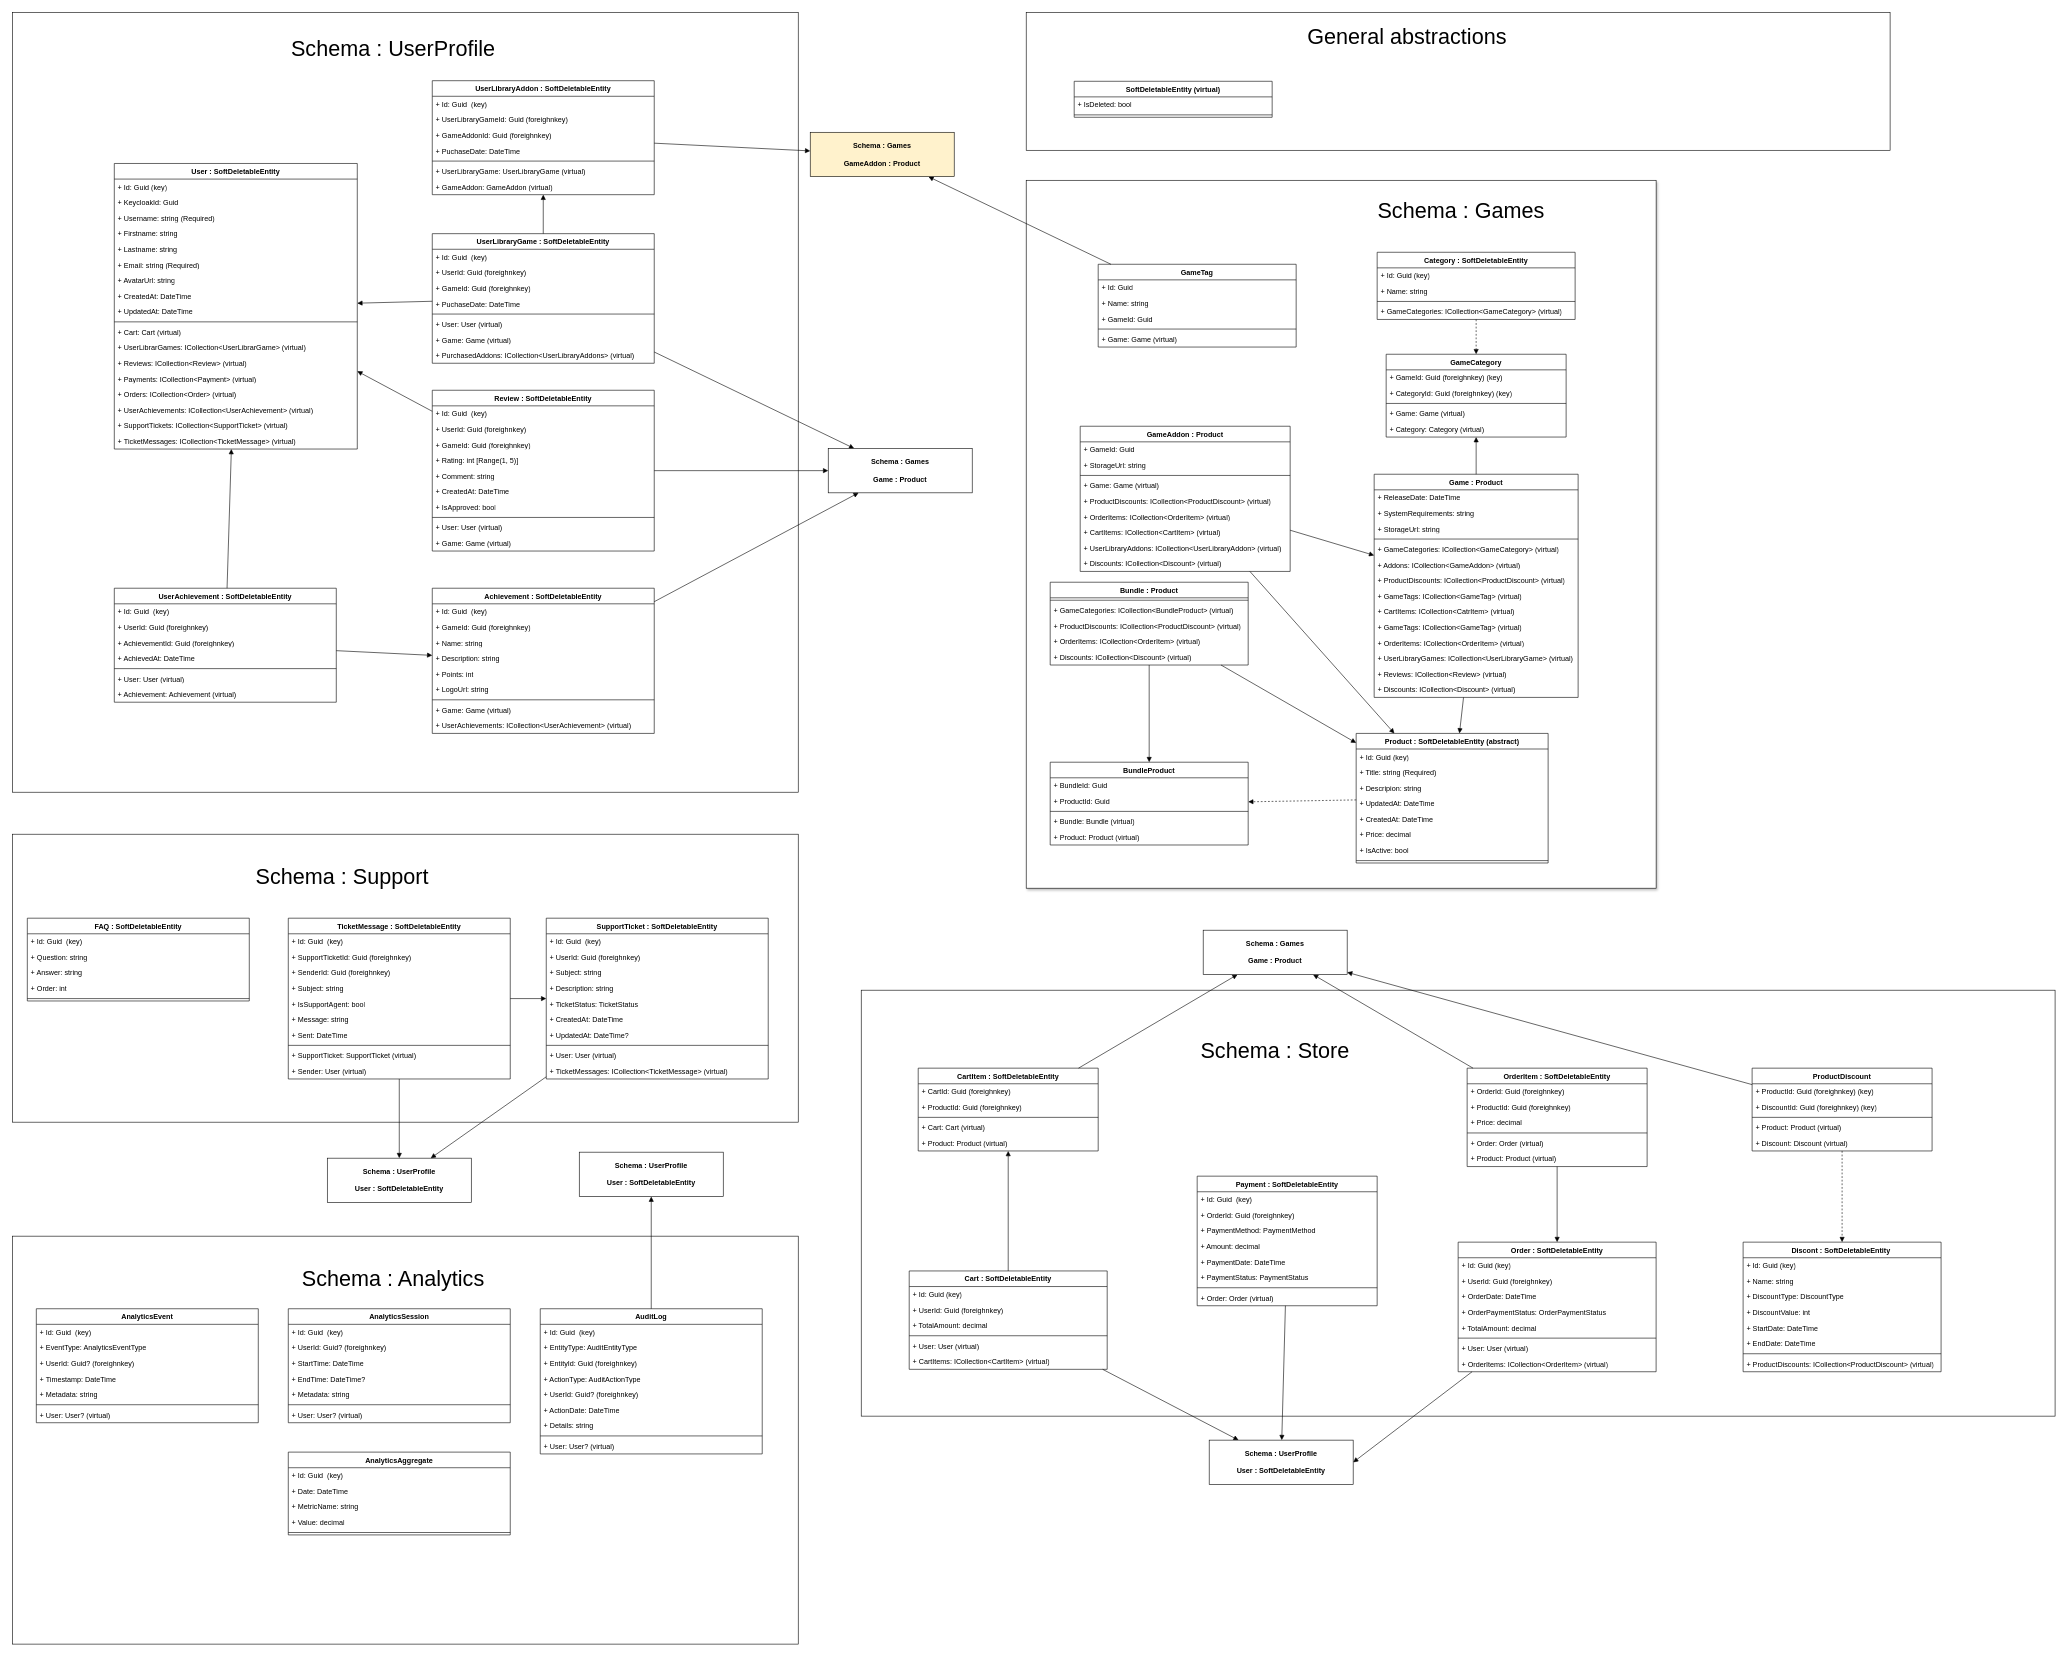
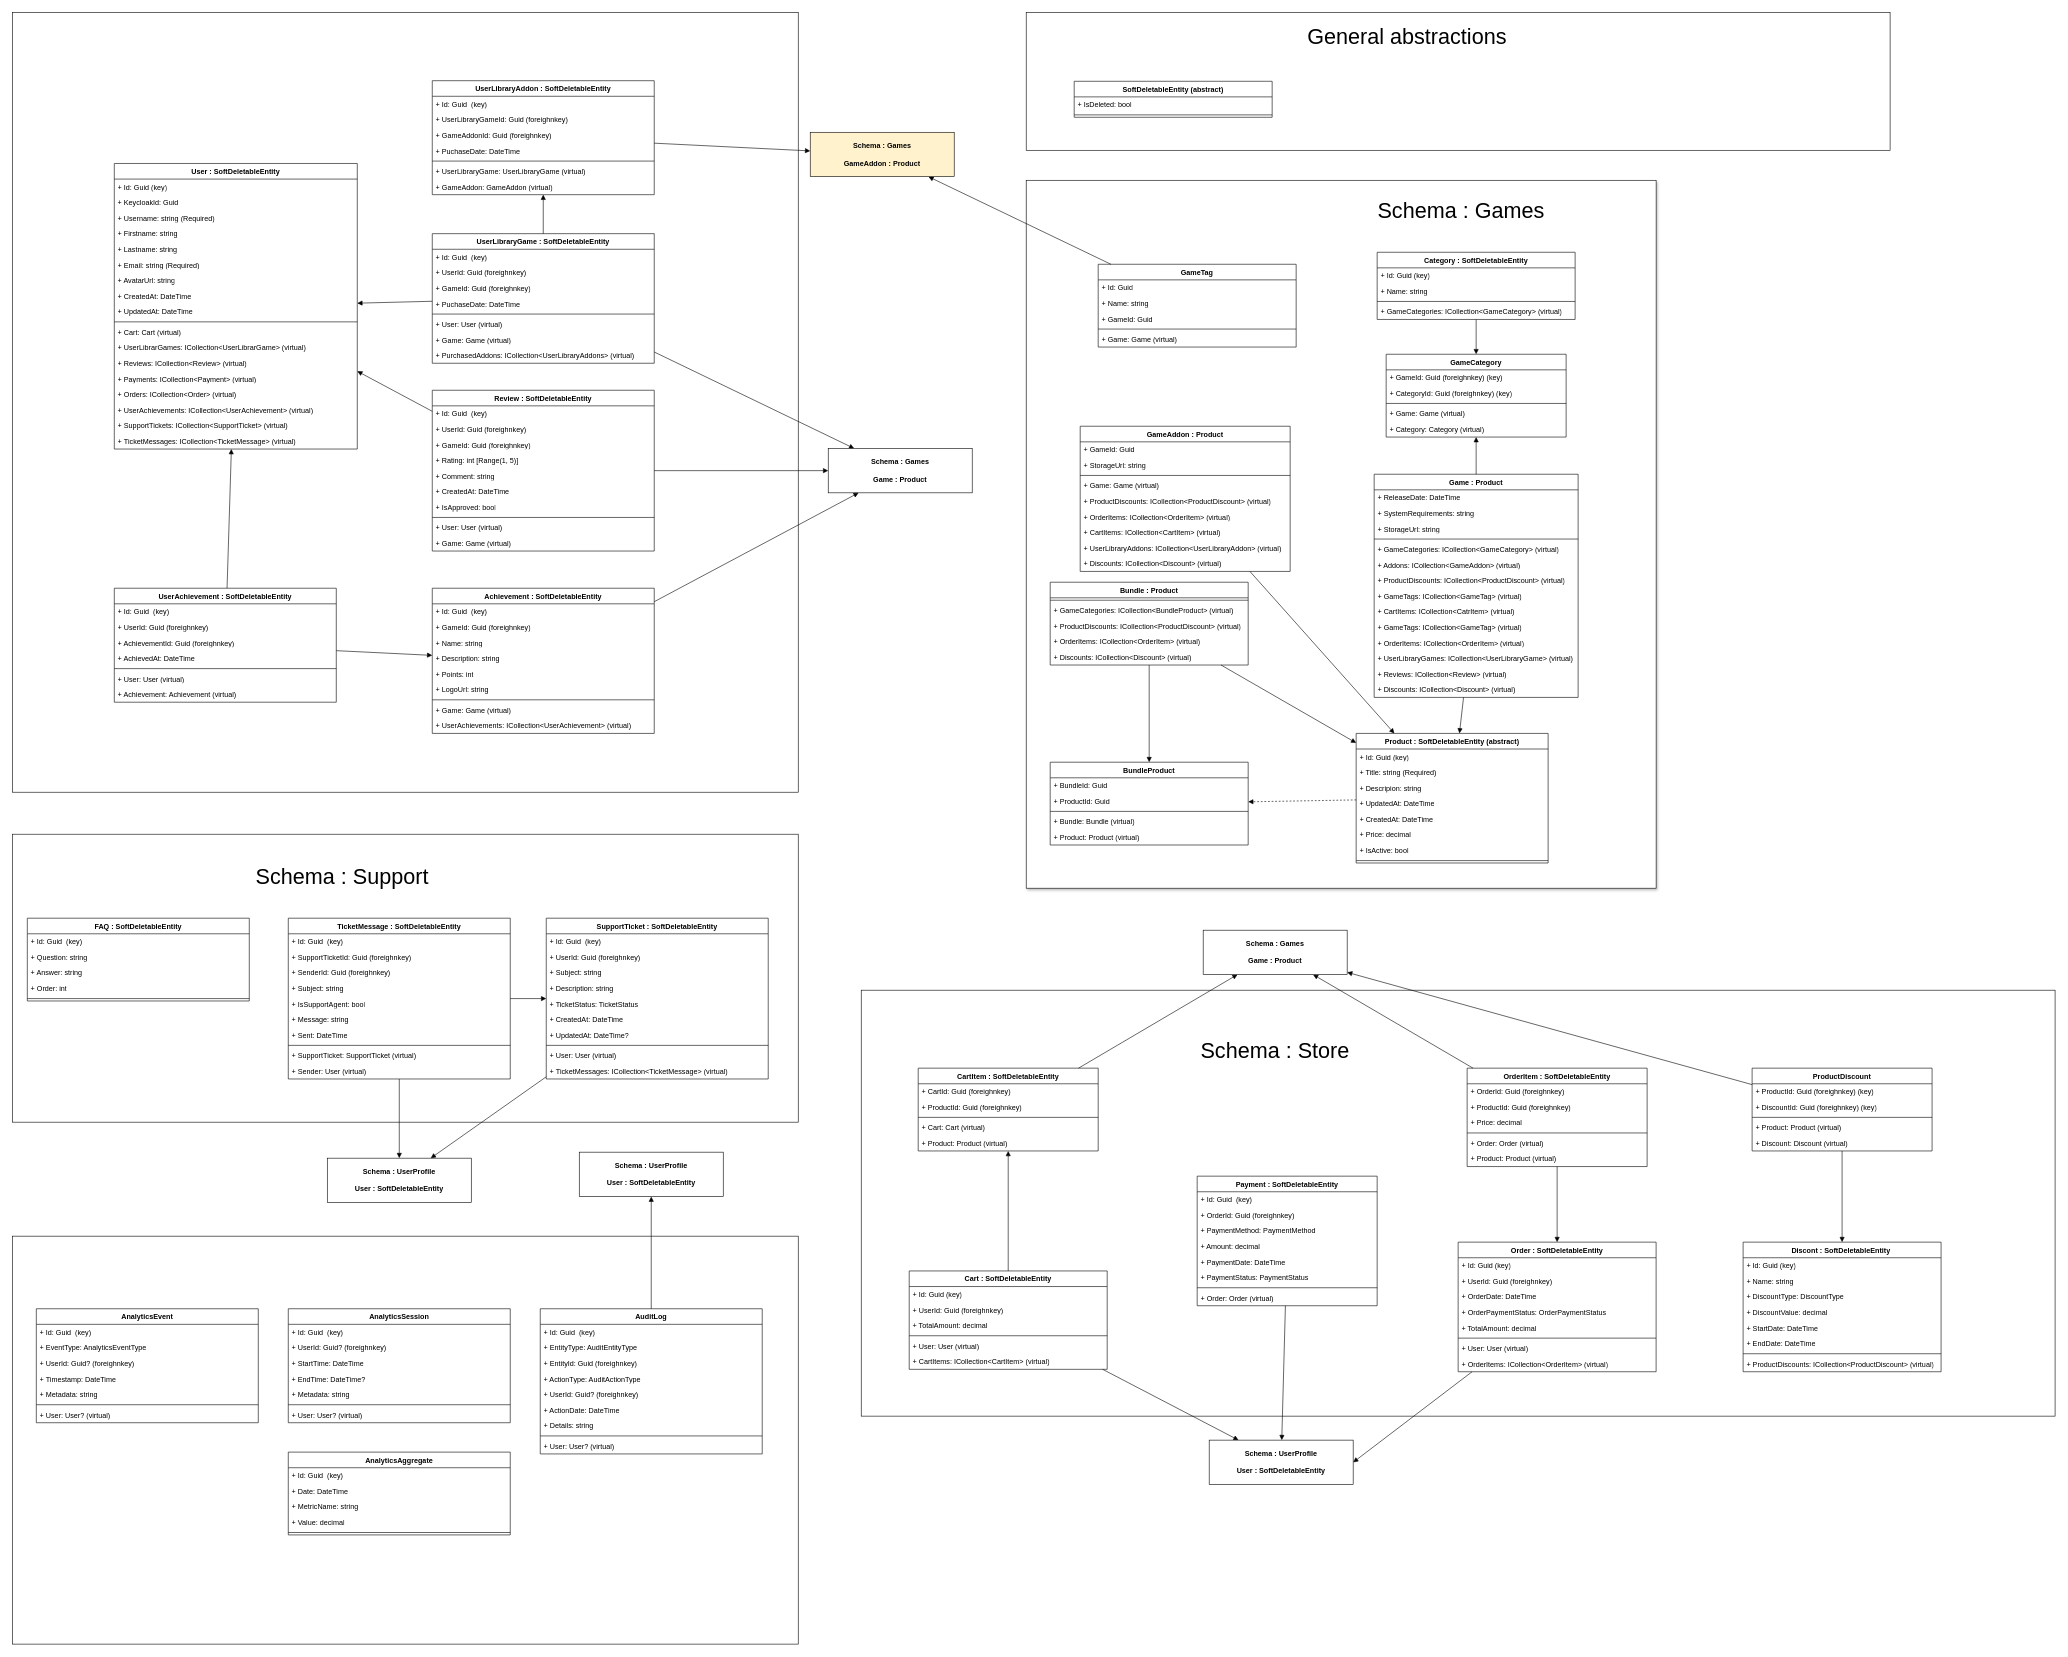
(393, 48) -> none
(1173, 90) -> (1173, 90)
(1476, 335) -> (1476, 335)
(1331, 542) -> none
(1842, 1195) -> (1842, 1195)
(393, 1278) -> none
(1782, 1313) -> (1789, 1313)
